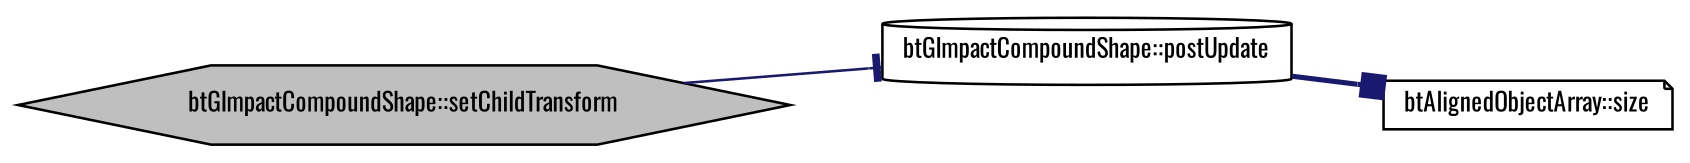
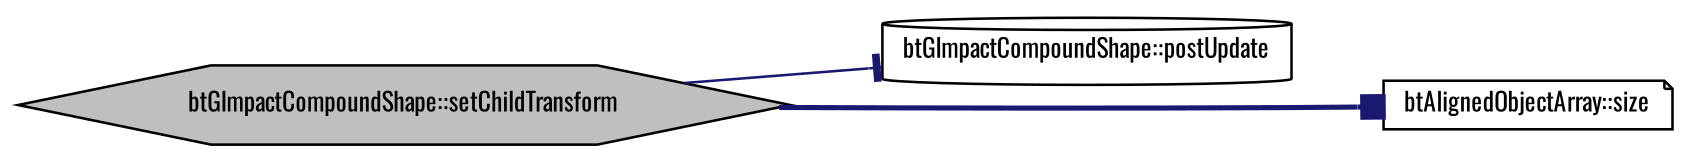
(1325, 80) -> (1068, 108)
